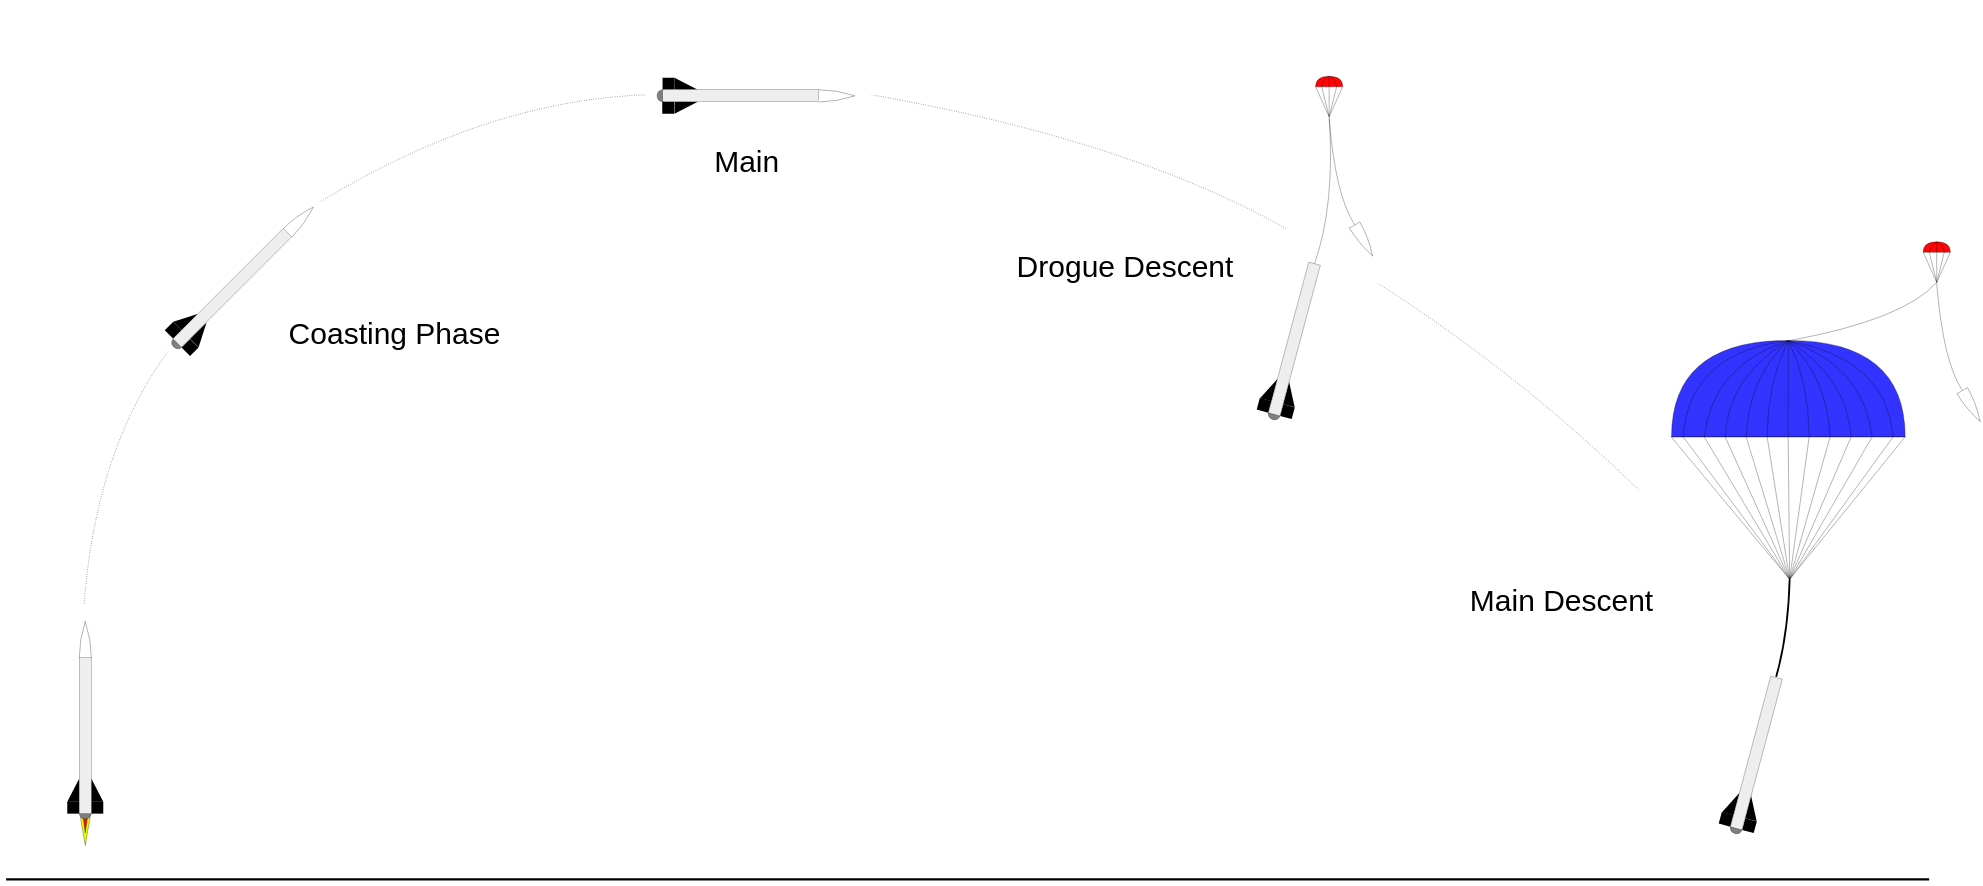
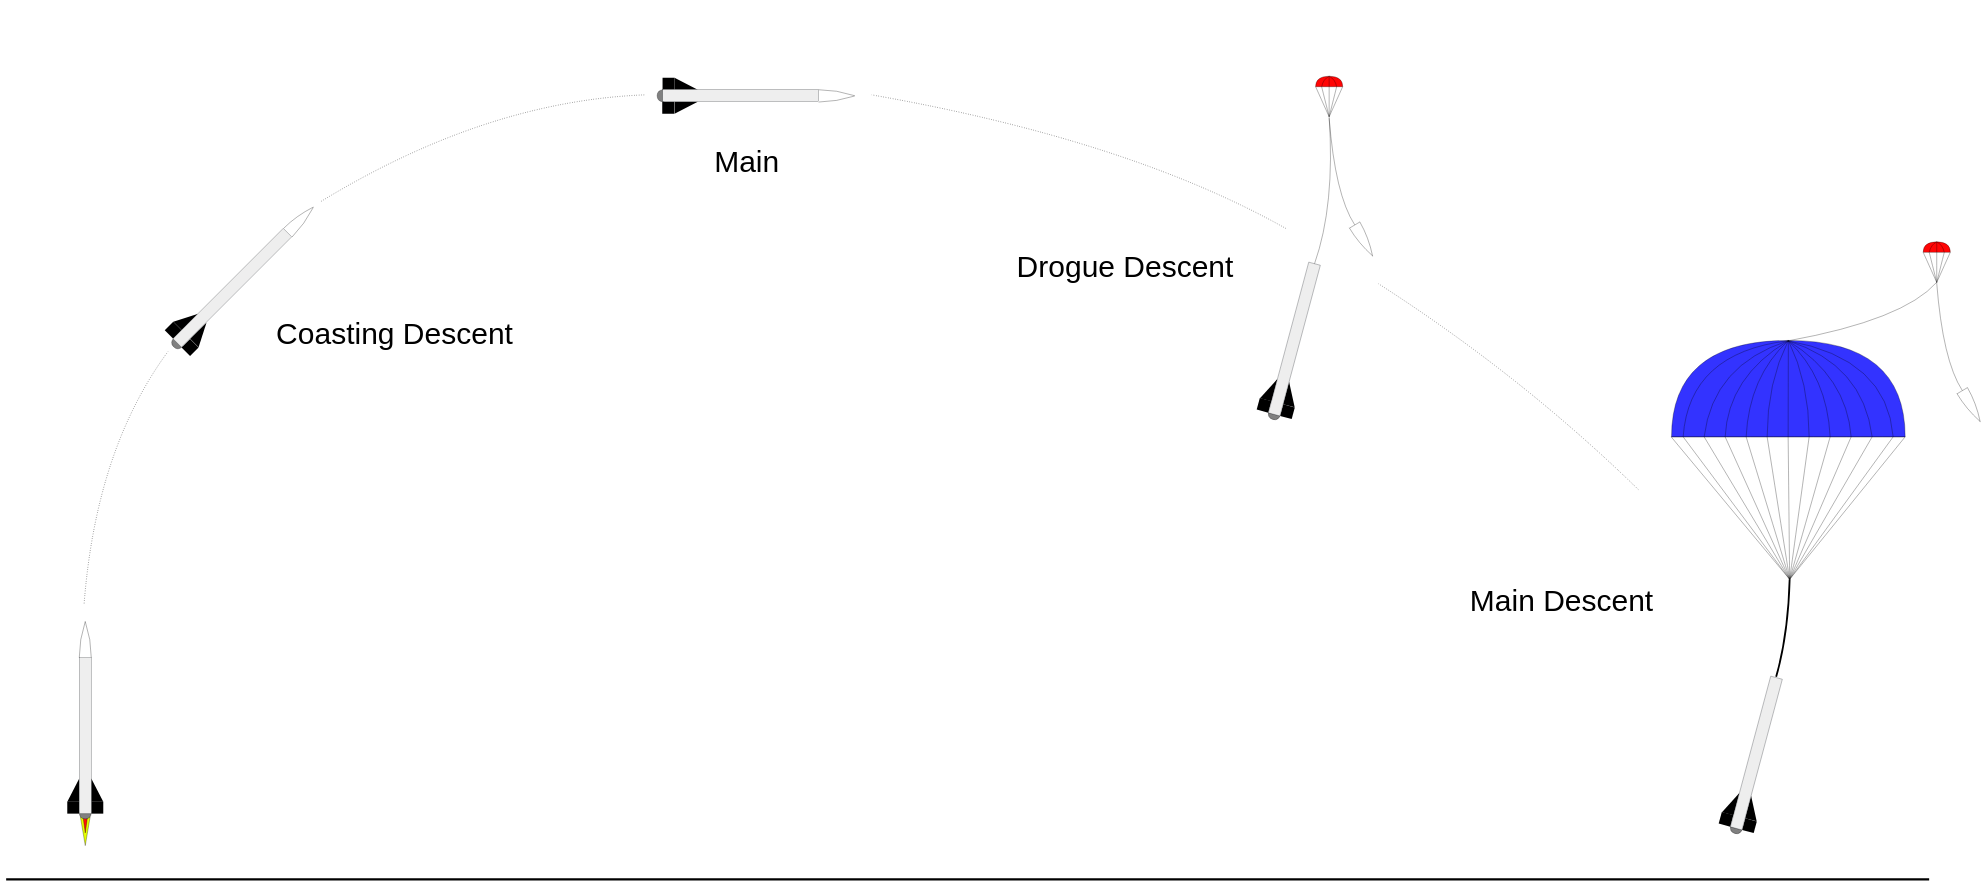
(395, 333) -> (395, 333)
